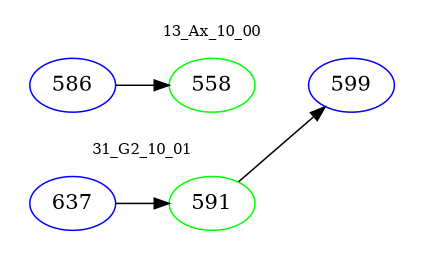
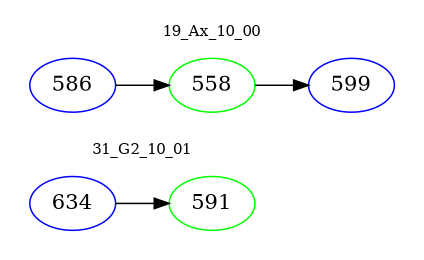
(212, 32) -> (212, 32)
(276, 149) -> (274, 85)
(73, 203) -> (73, 203)
